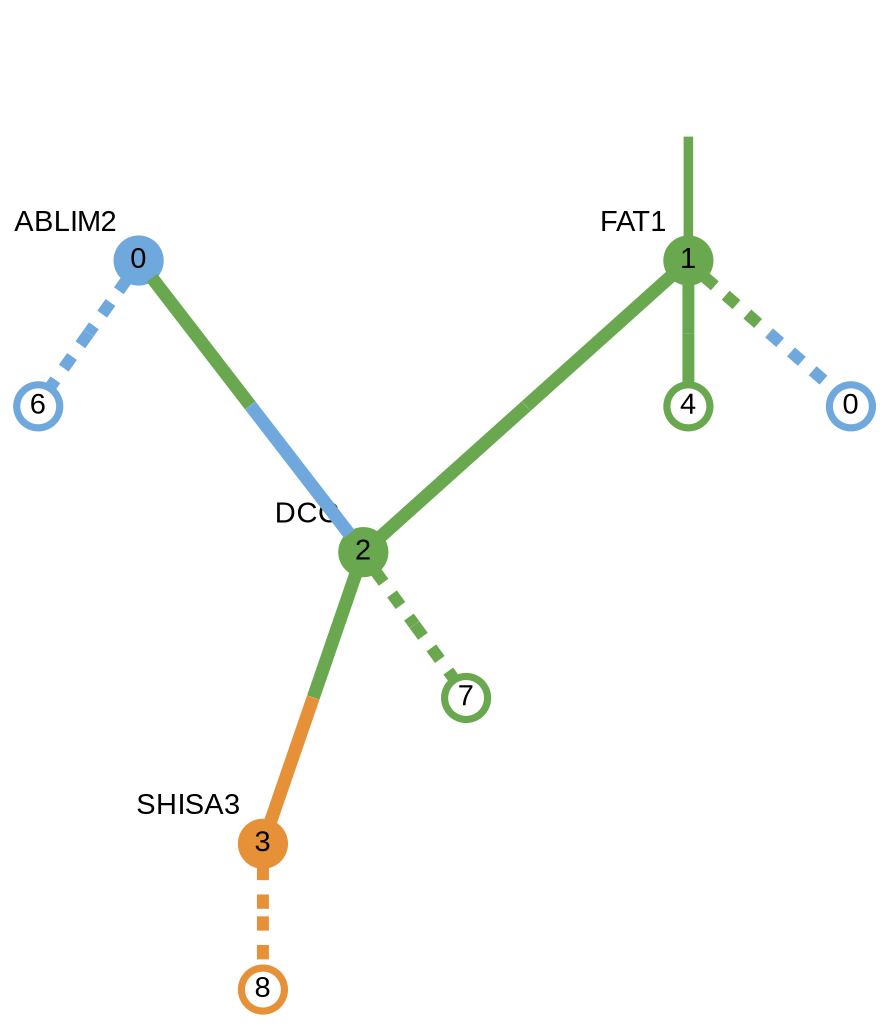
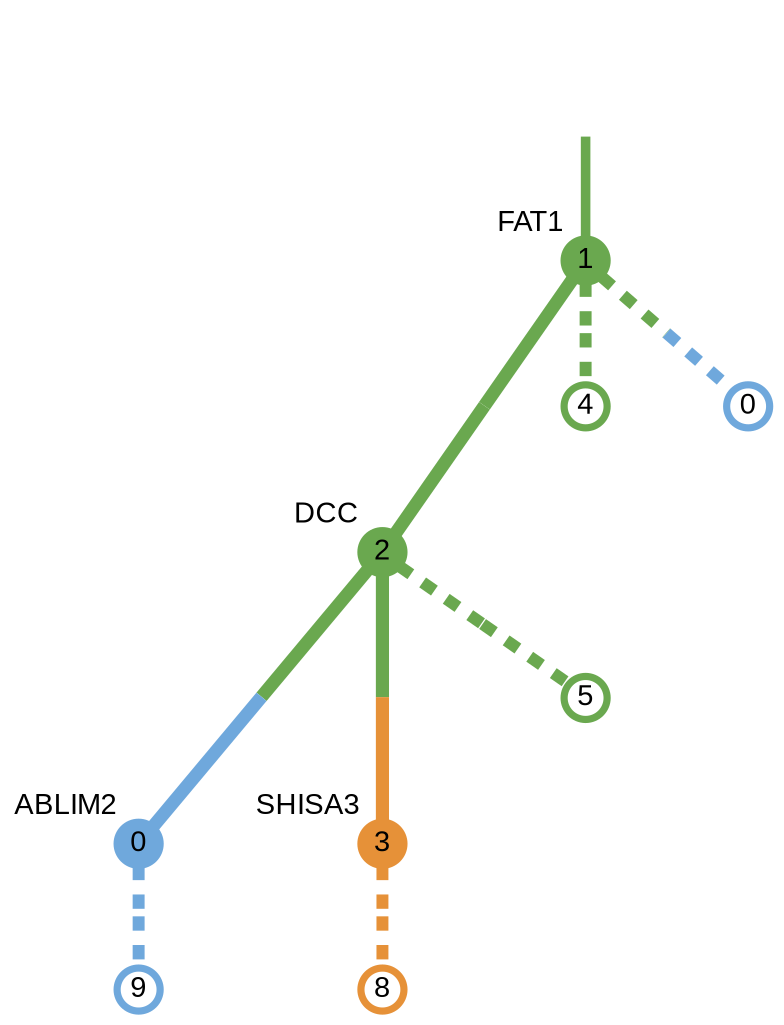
(688, 333) -> (586, 333)
(38, 406) -> (139, 990)
(251, 406) -> (261, 697)
(466, 698) -> (586, 698)
